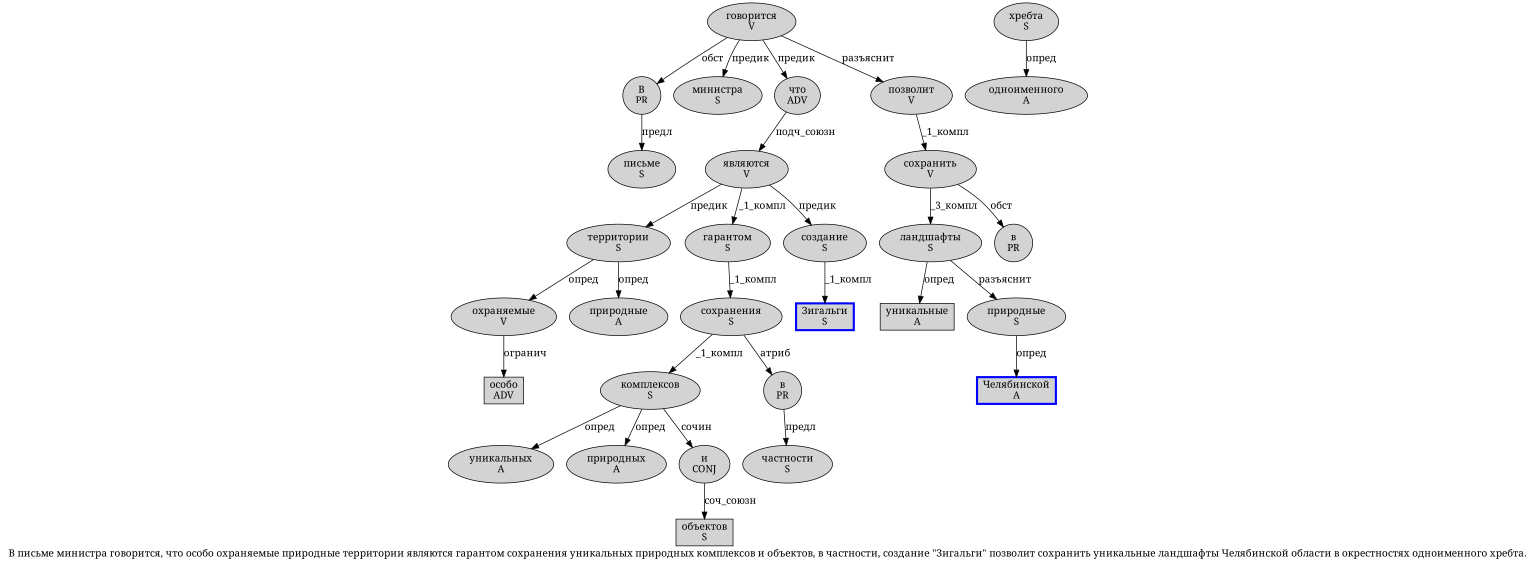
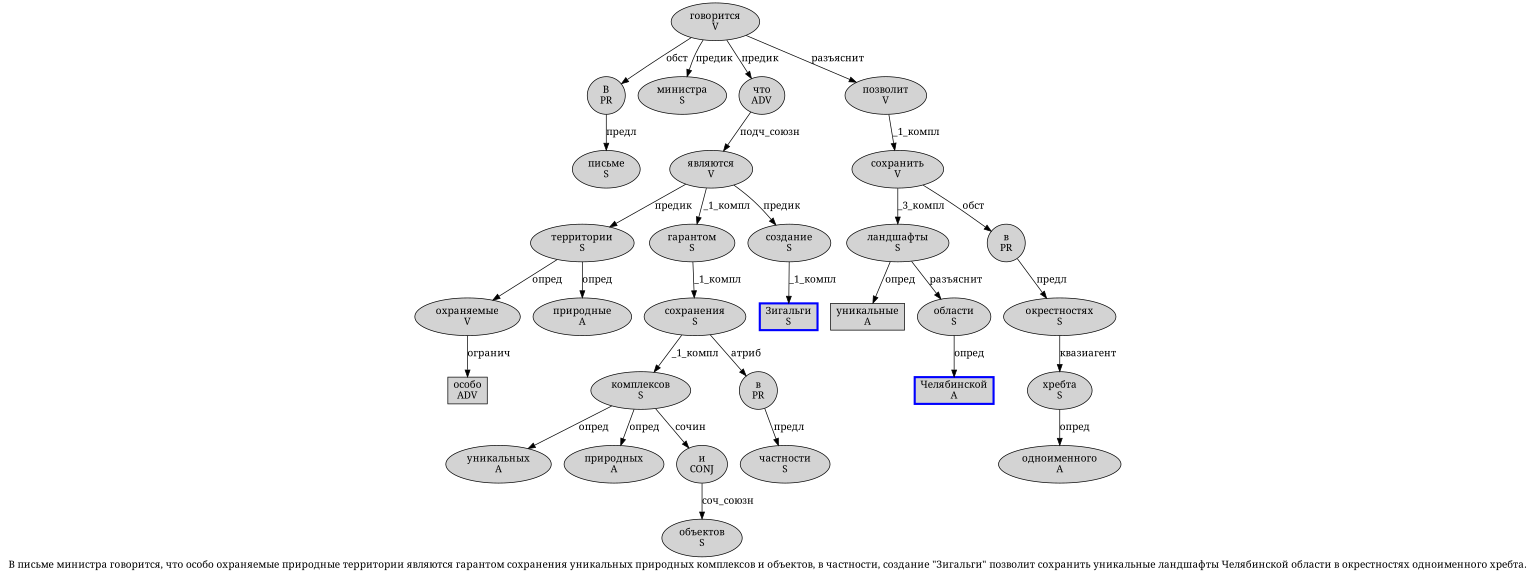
(1016, 317) -> (954, 317)
none -> (1060, 317)
(705, 532) -> (702, 538)
